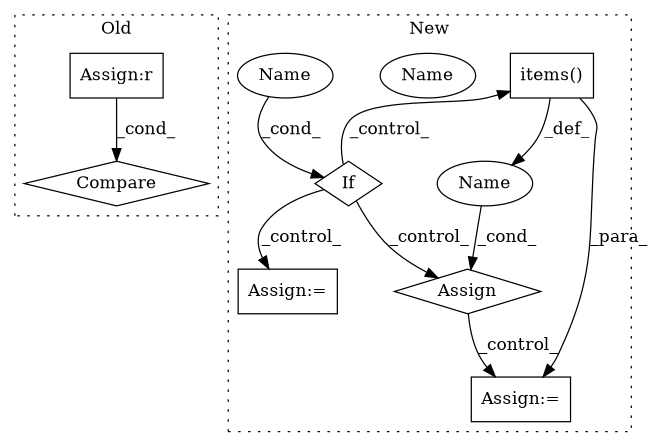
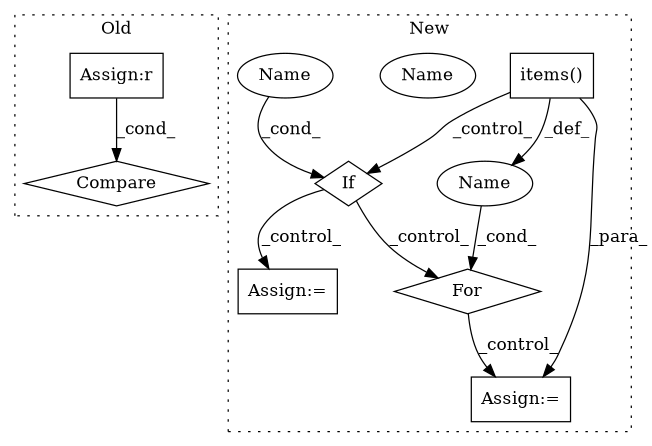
(400, 104) -> (443, 127)
(468, 291) -> (468, 291)
